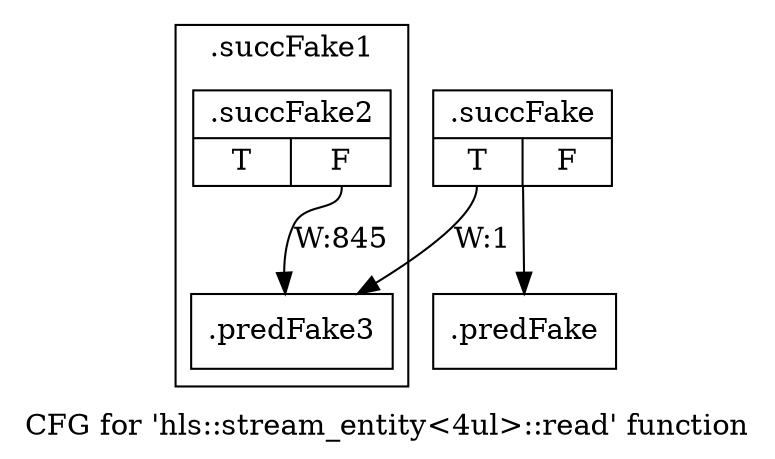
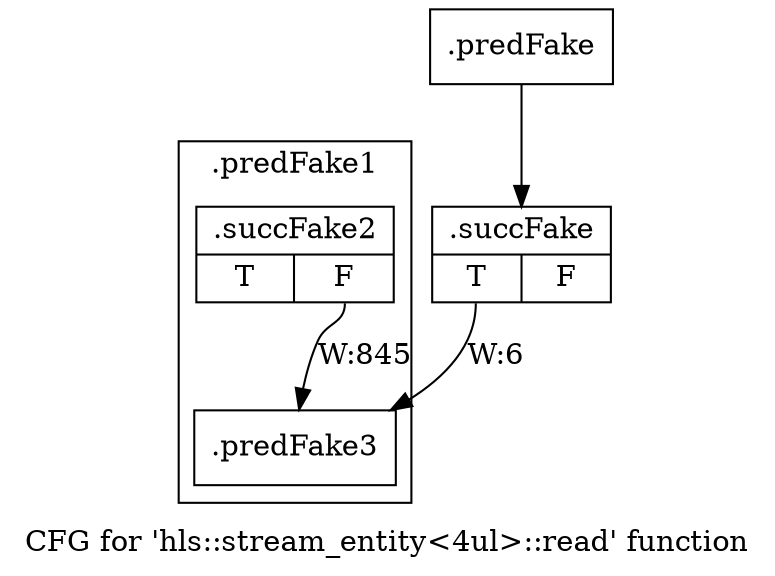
(292, 49) -> (295, 165)
(524, 229) -> (522, 135)
(483, 240) -> (497, 356)
